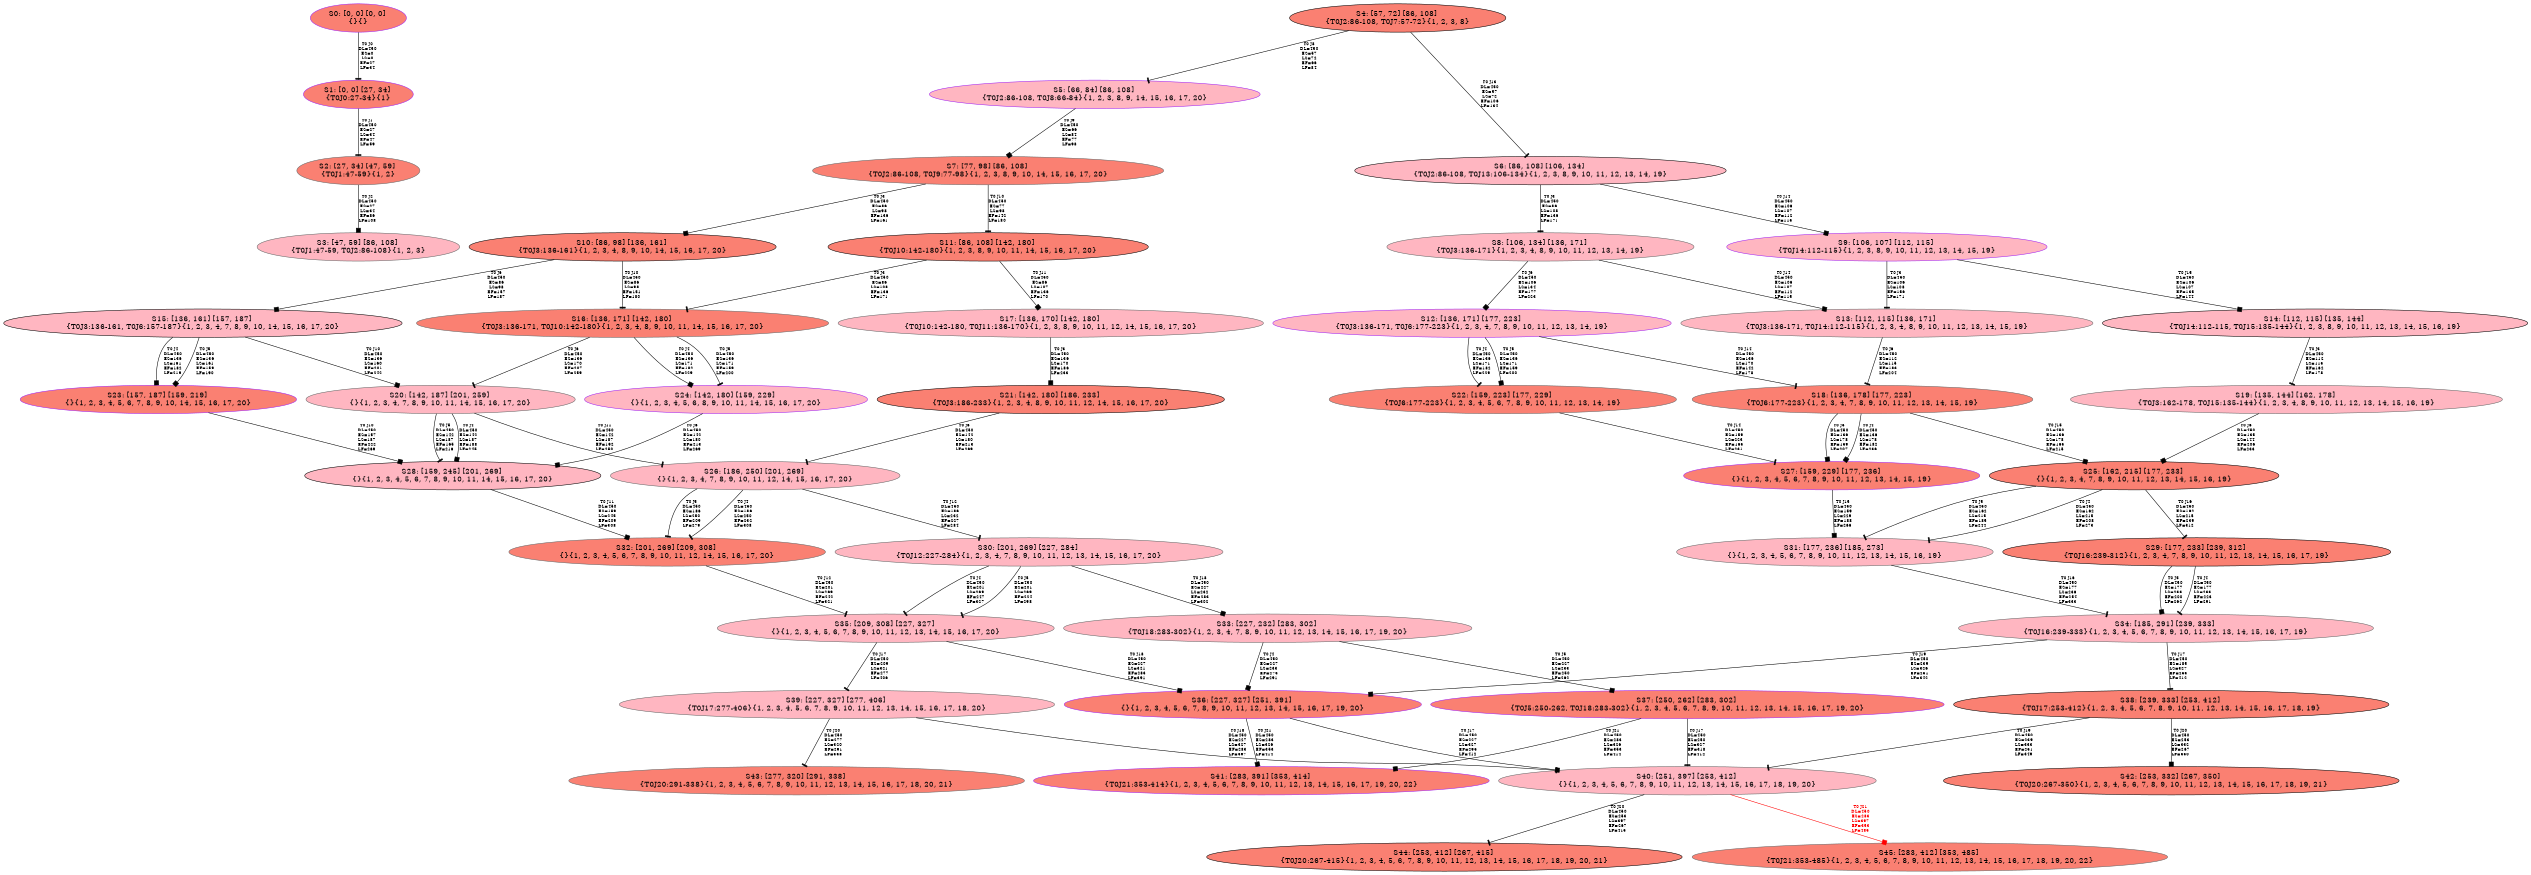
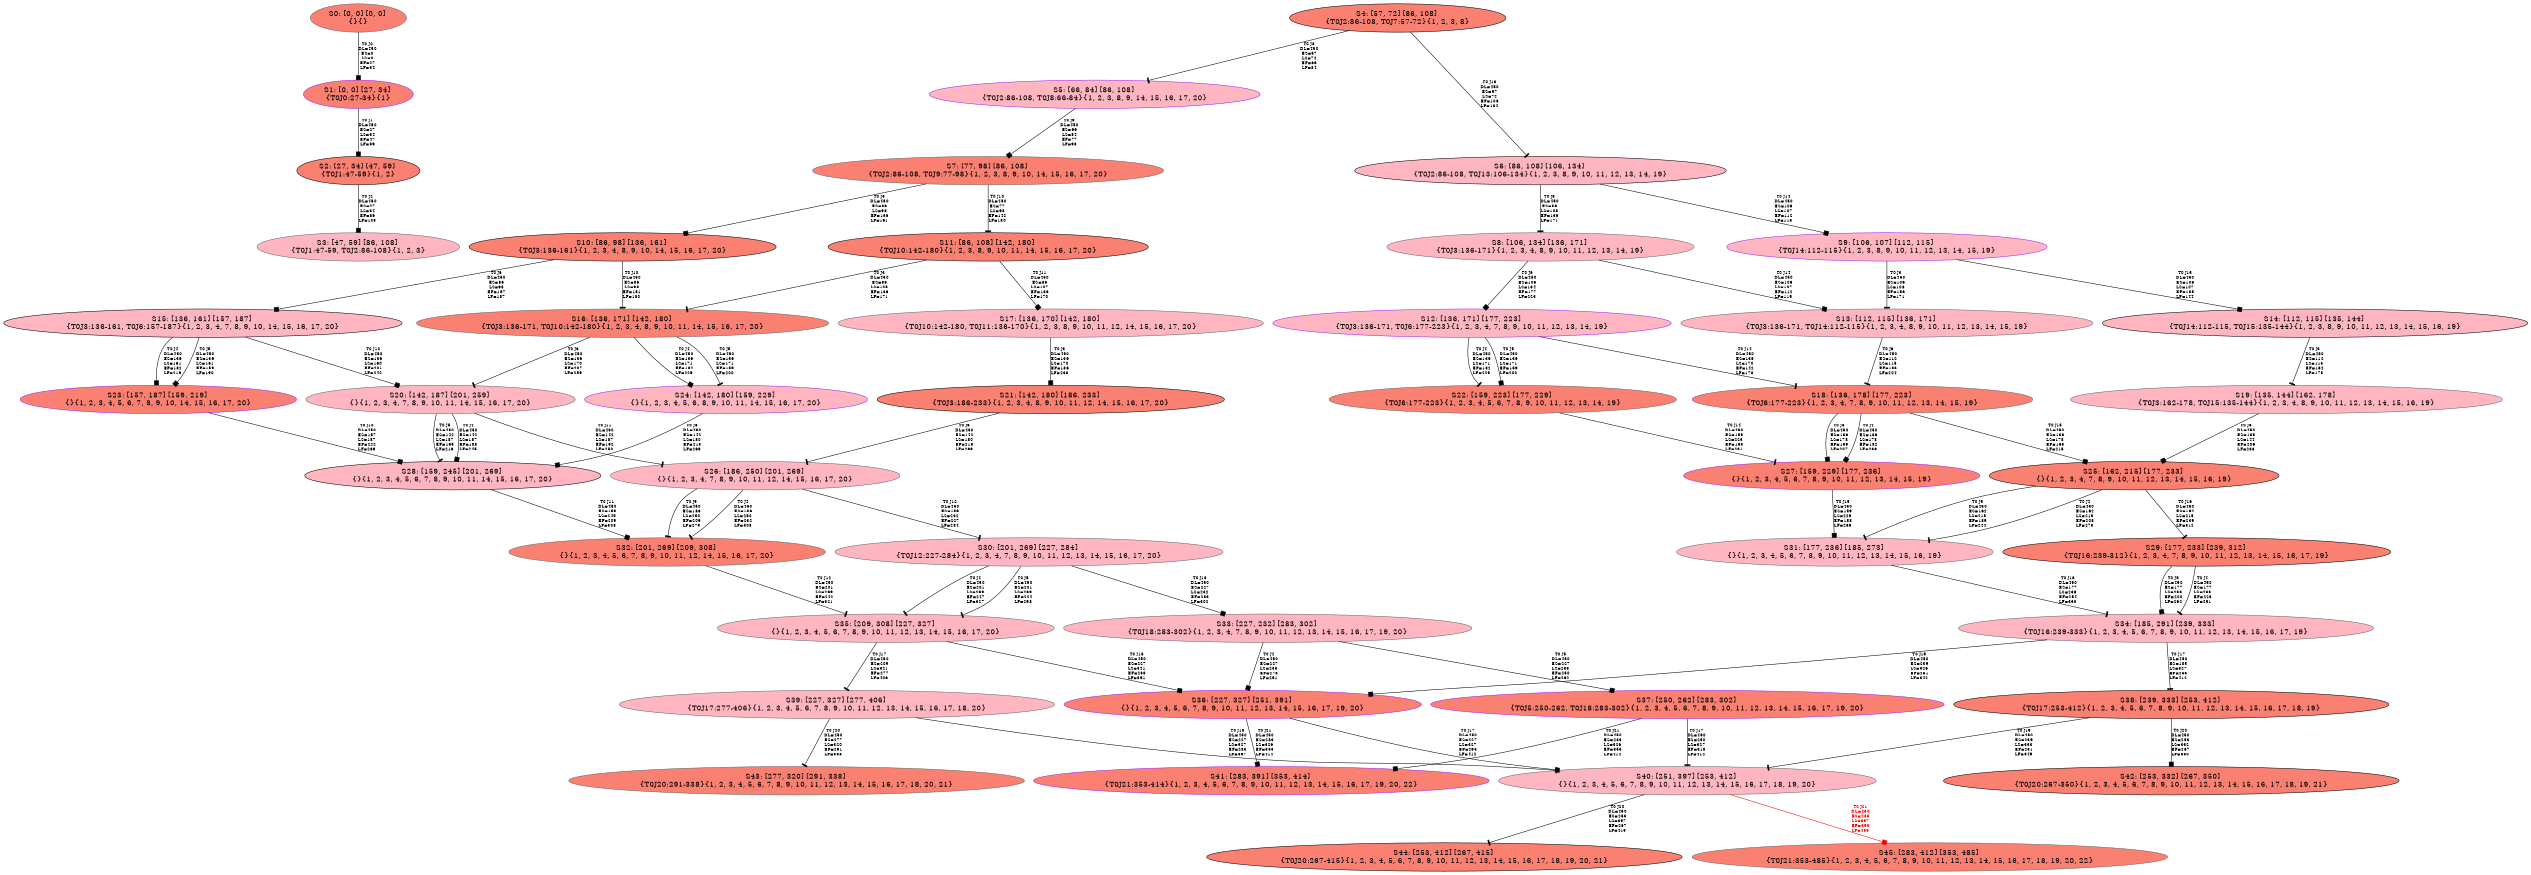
(358, 18) -> (358, 18)
(358, 55) -> (358, 53)
(358, 131) -> (358, 130)
(358, 171) -> (358, 171)
